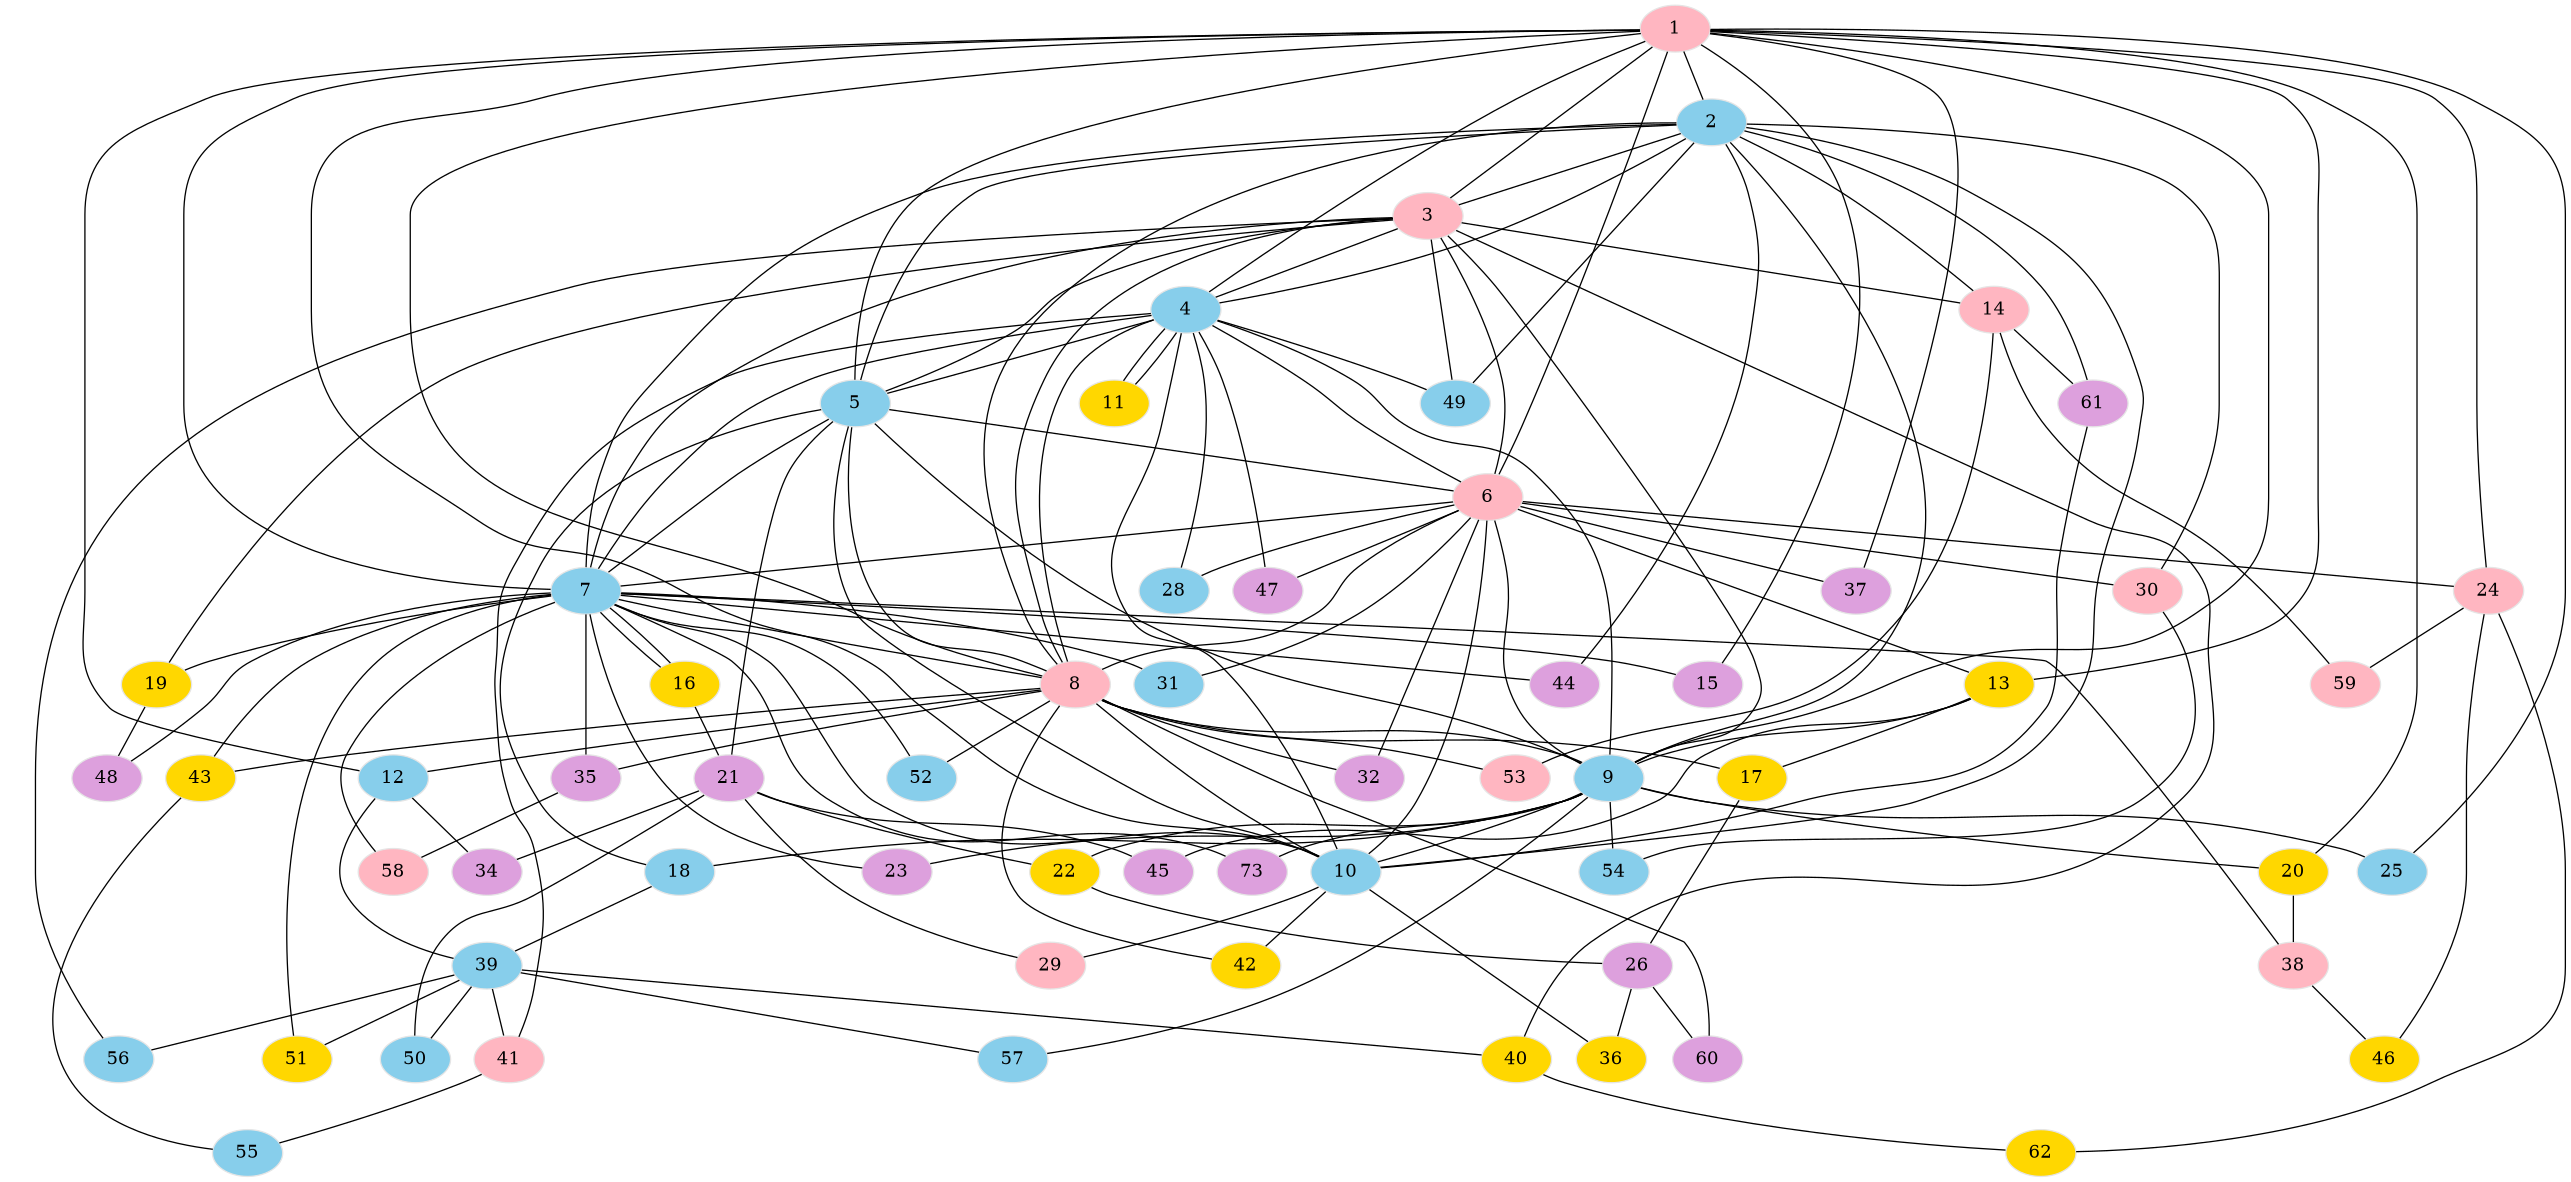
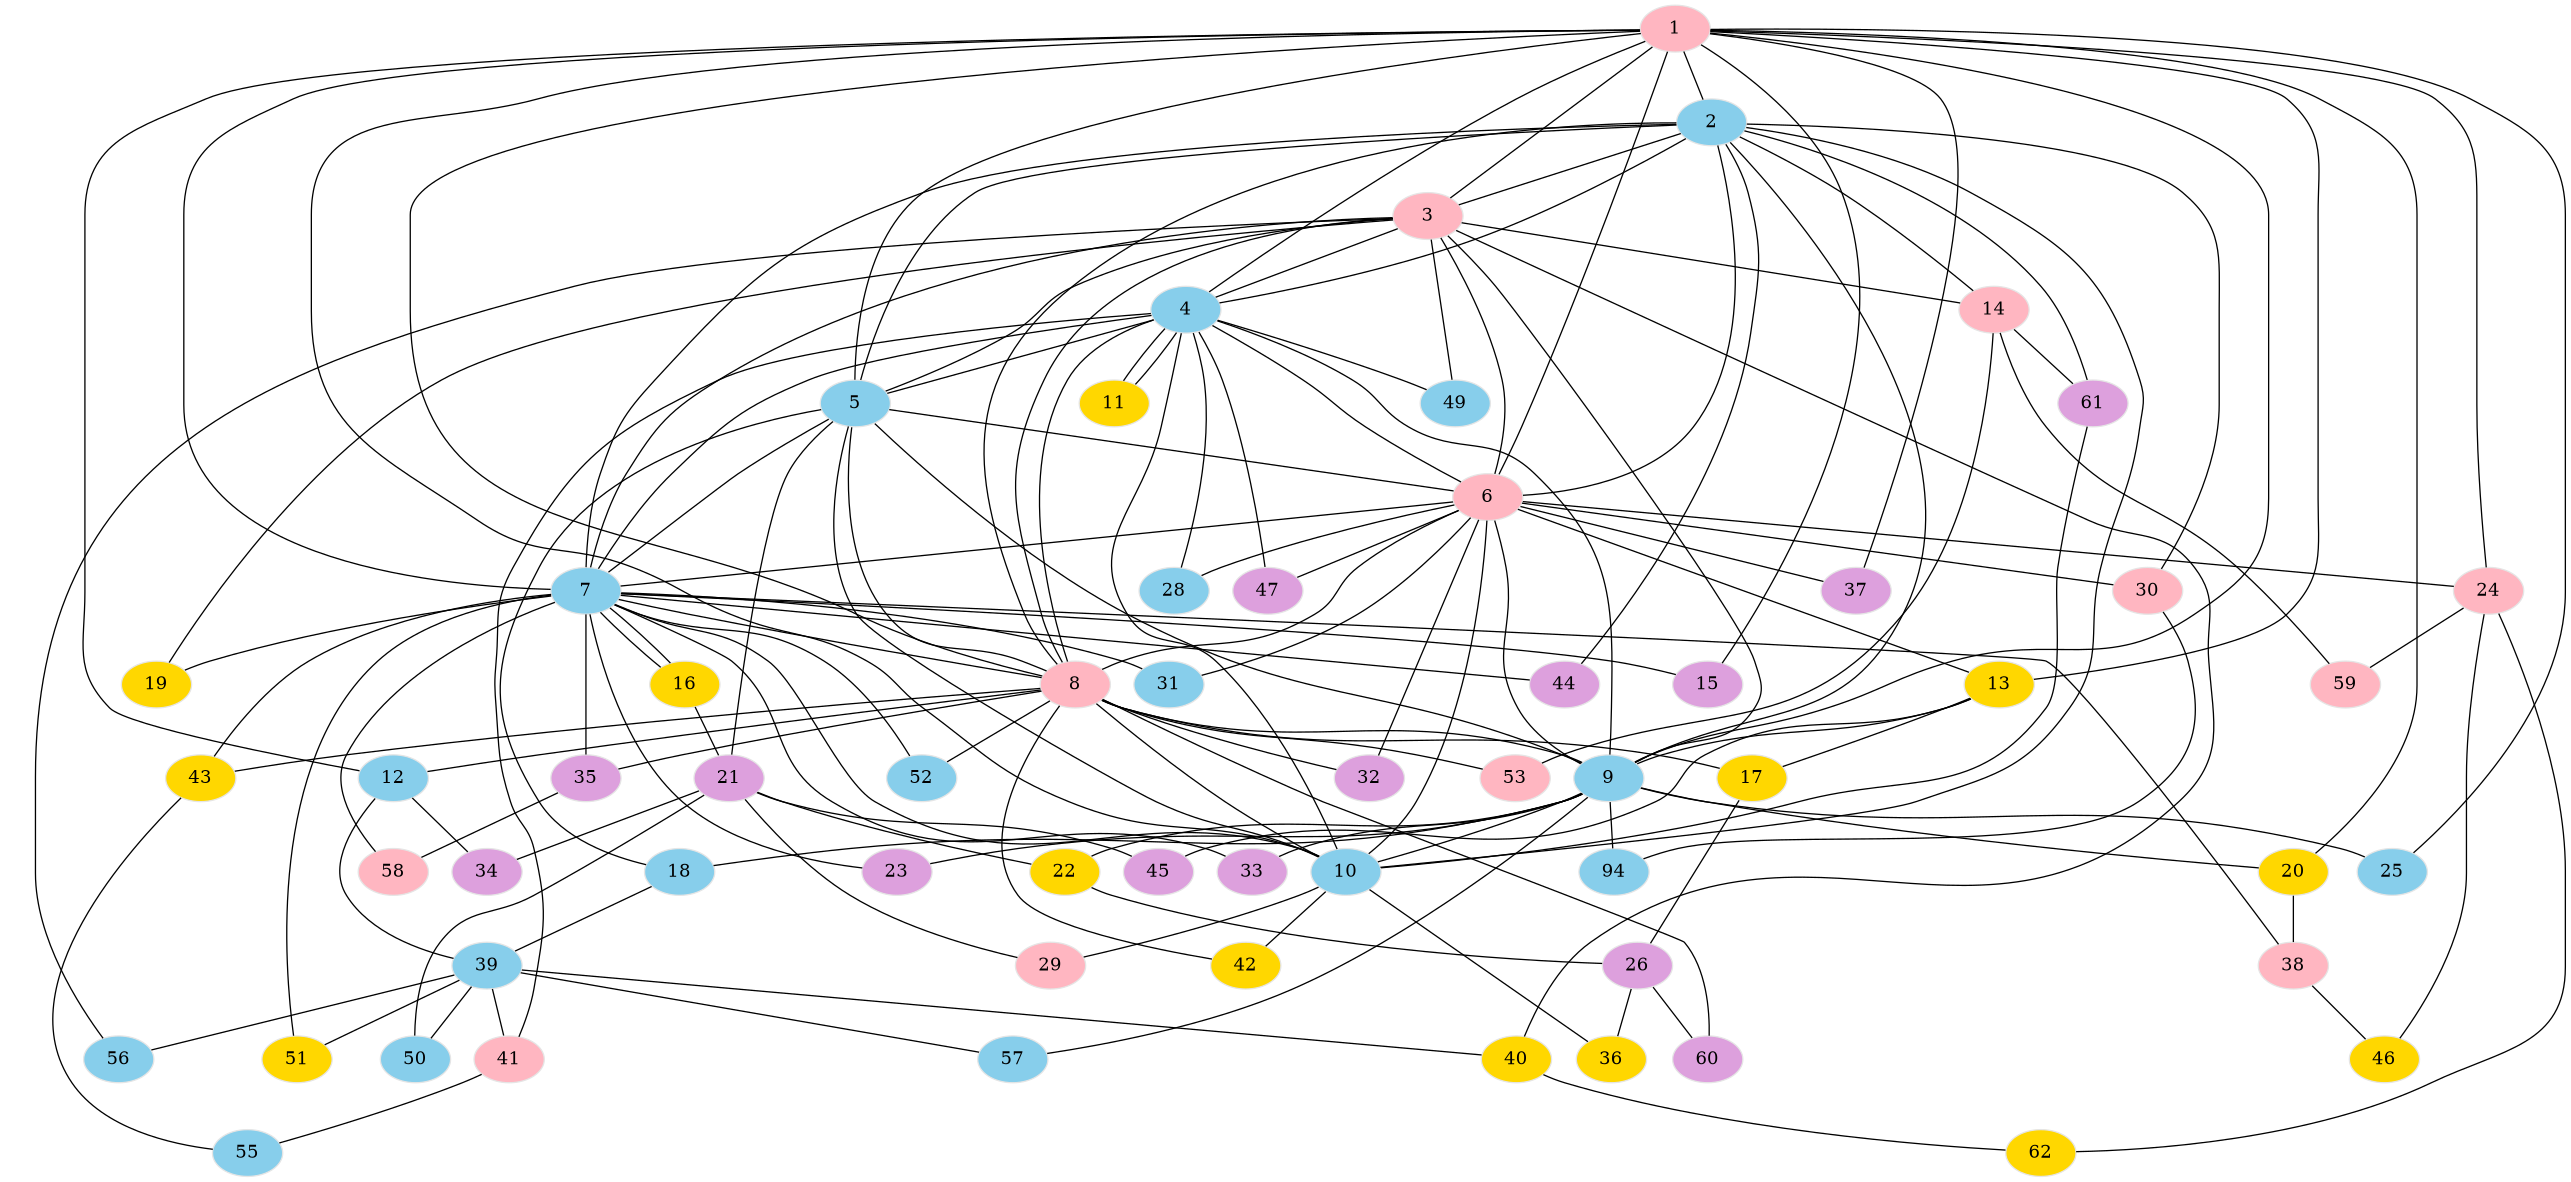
(1578, 269) -> (1717, 382)
(107, 778) -> none
(1252, 872) -> (1252, 872)
(1614, 872) -> (1614, 872)
